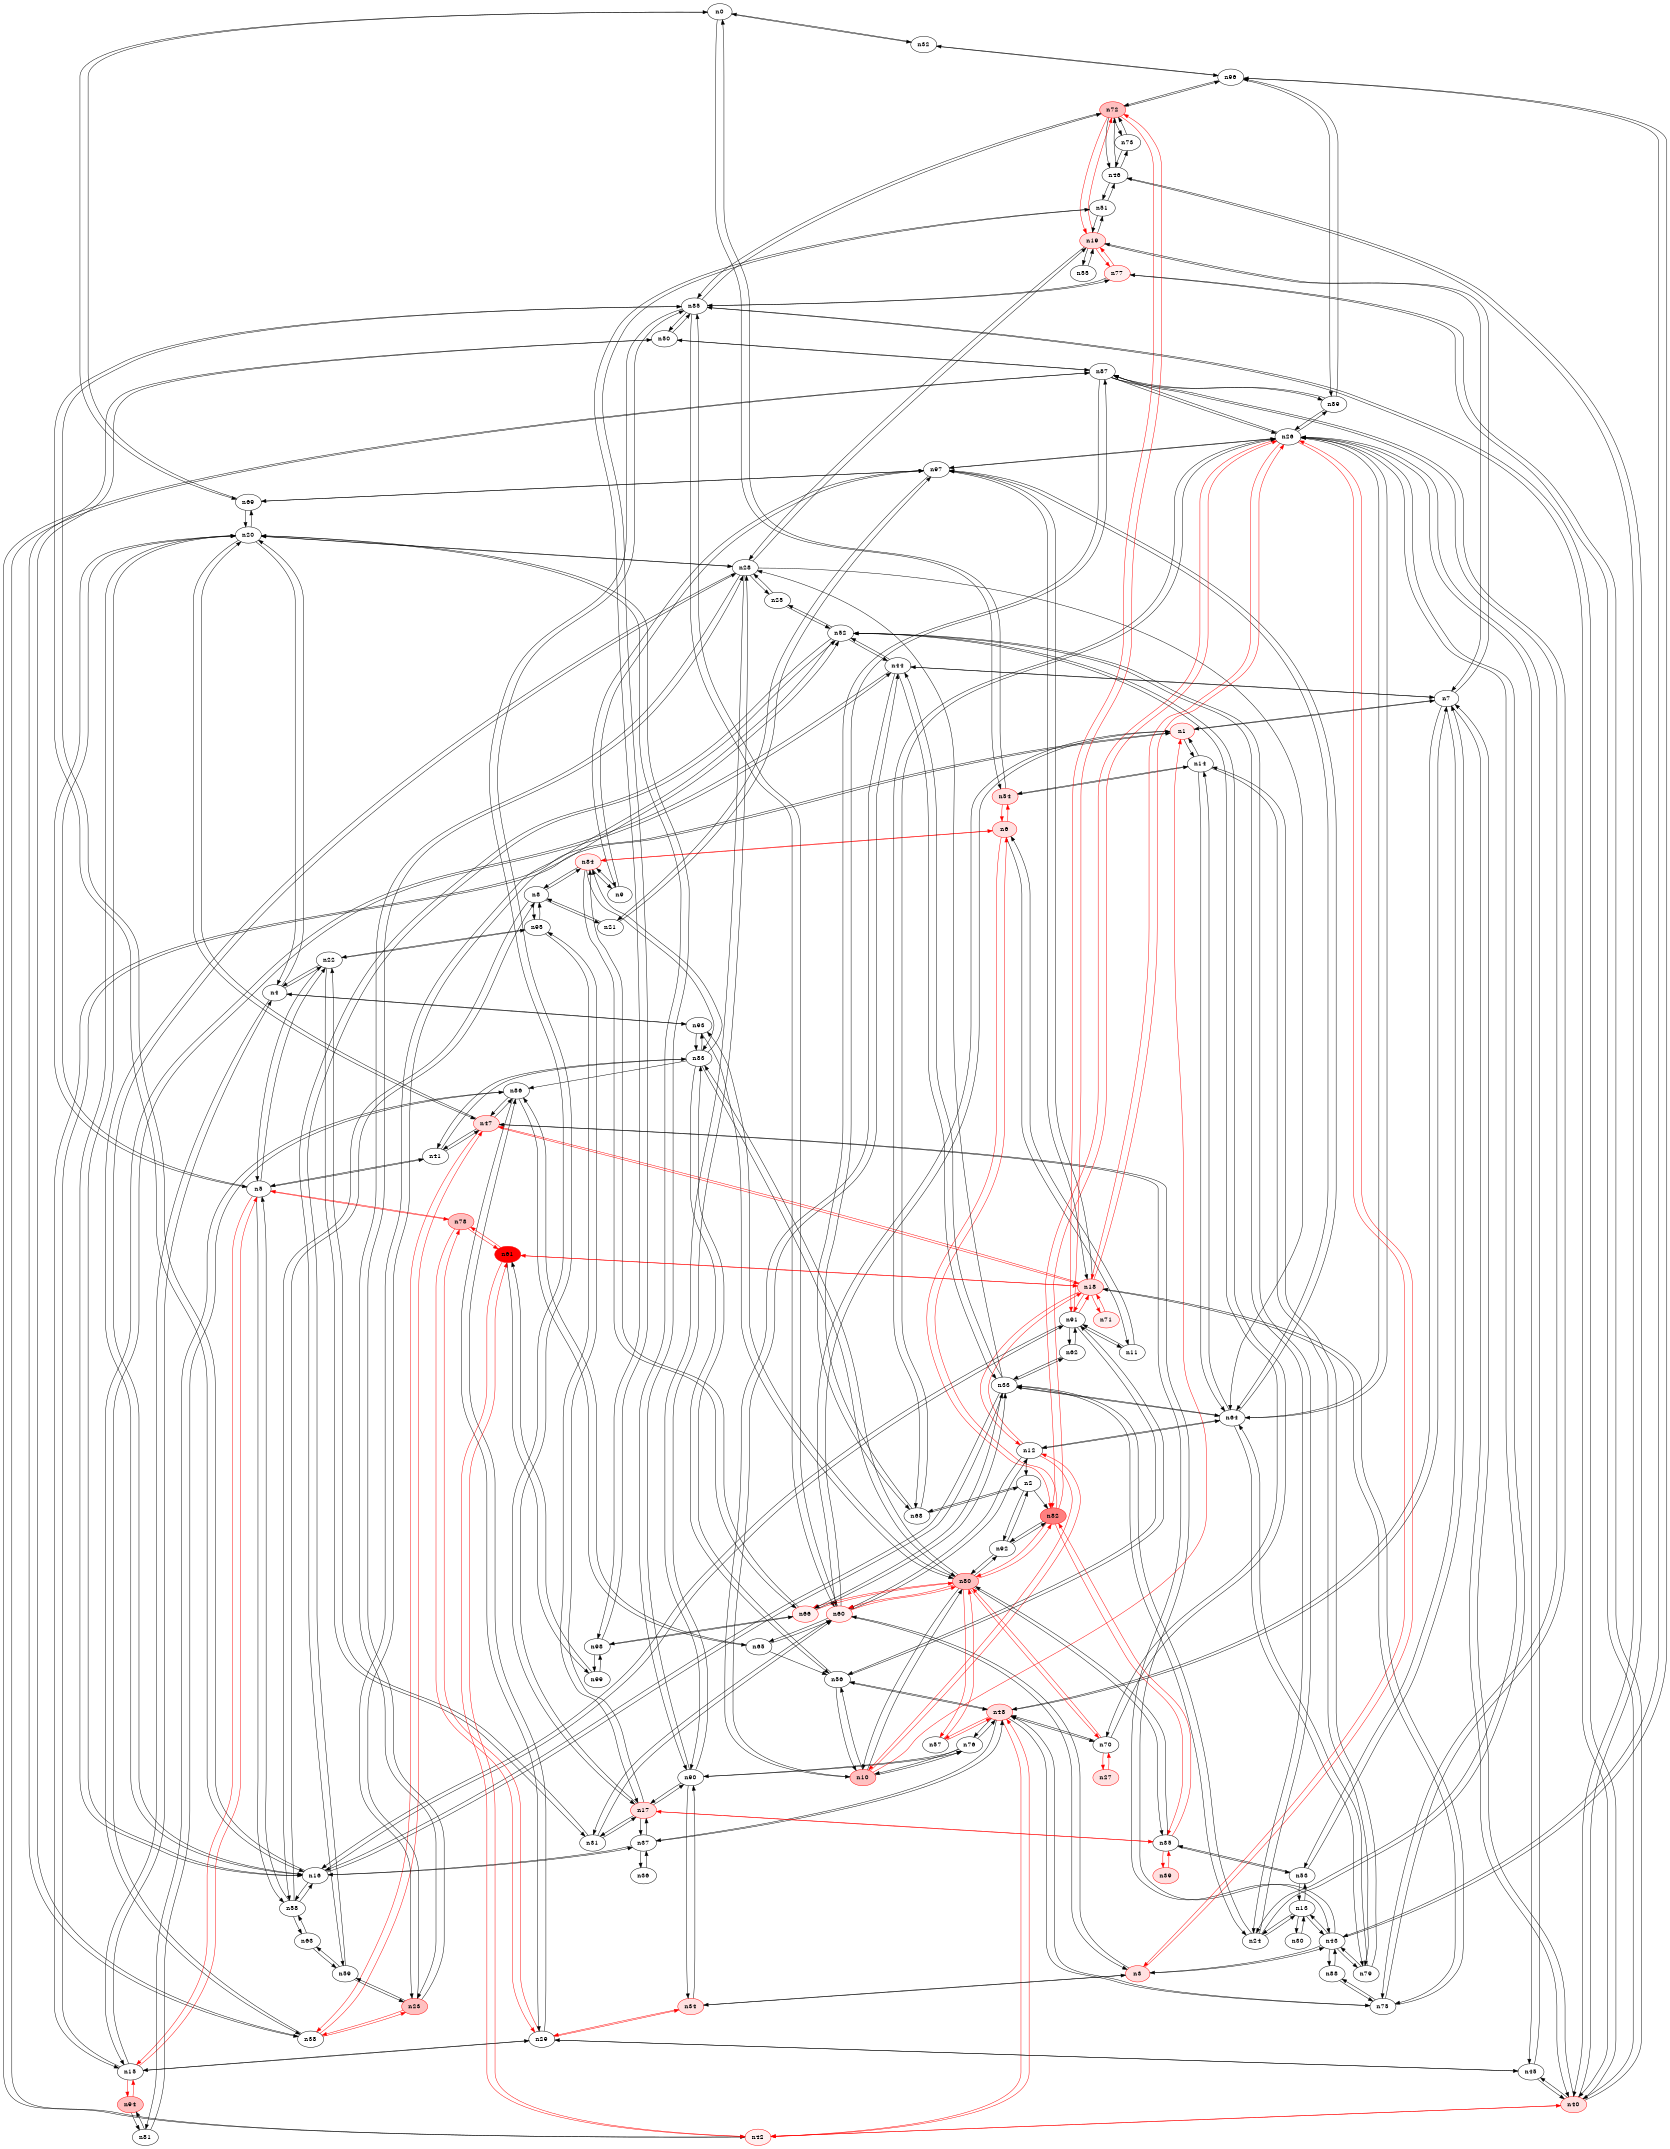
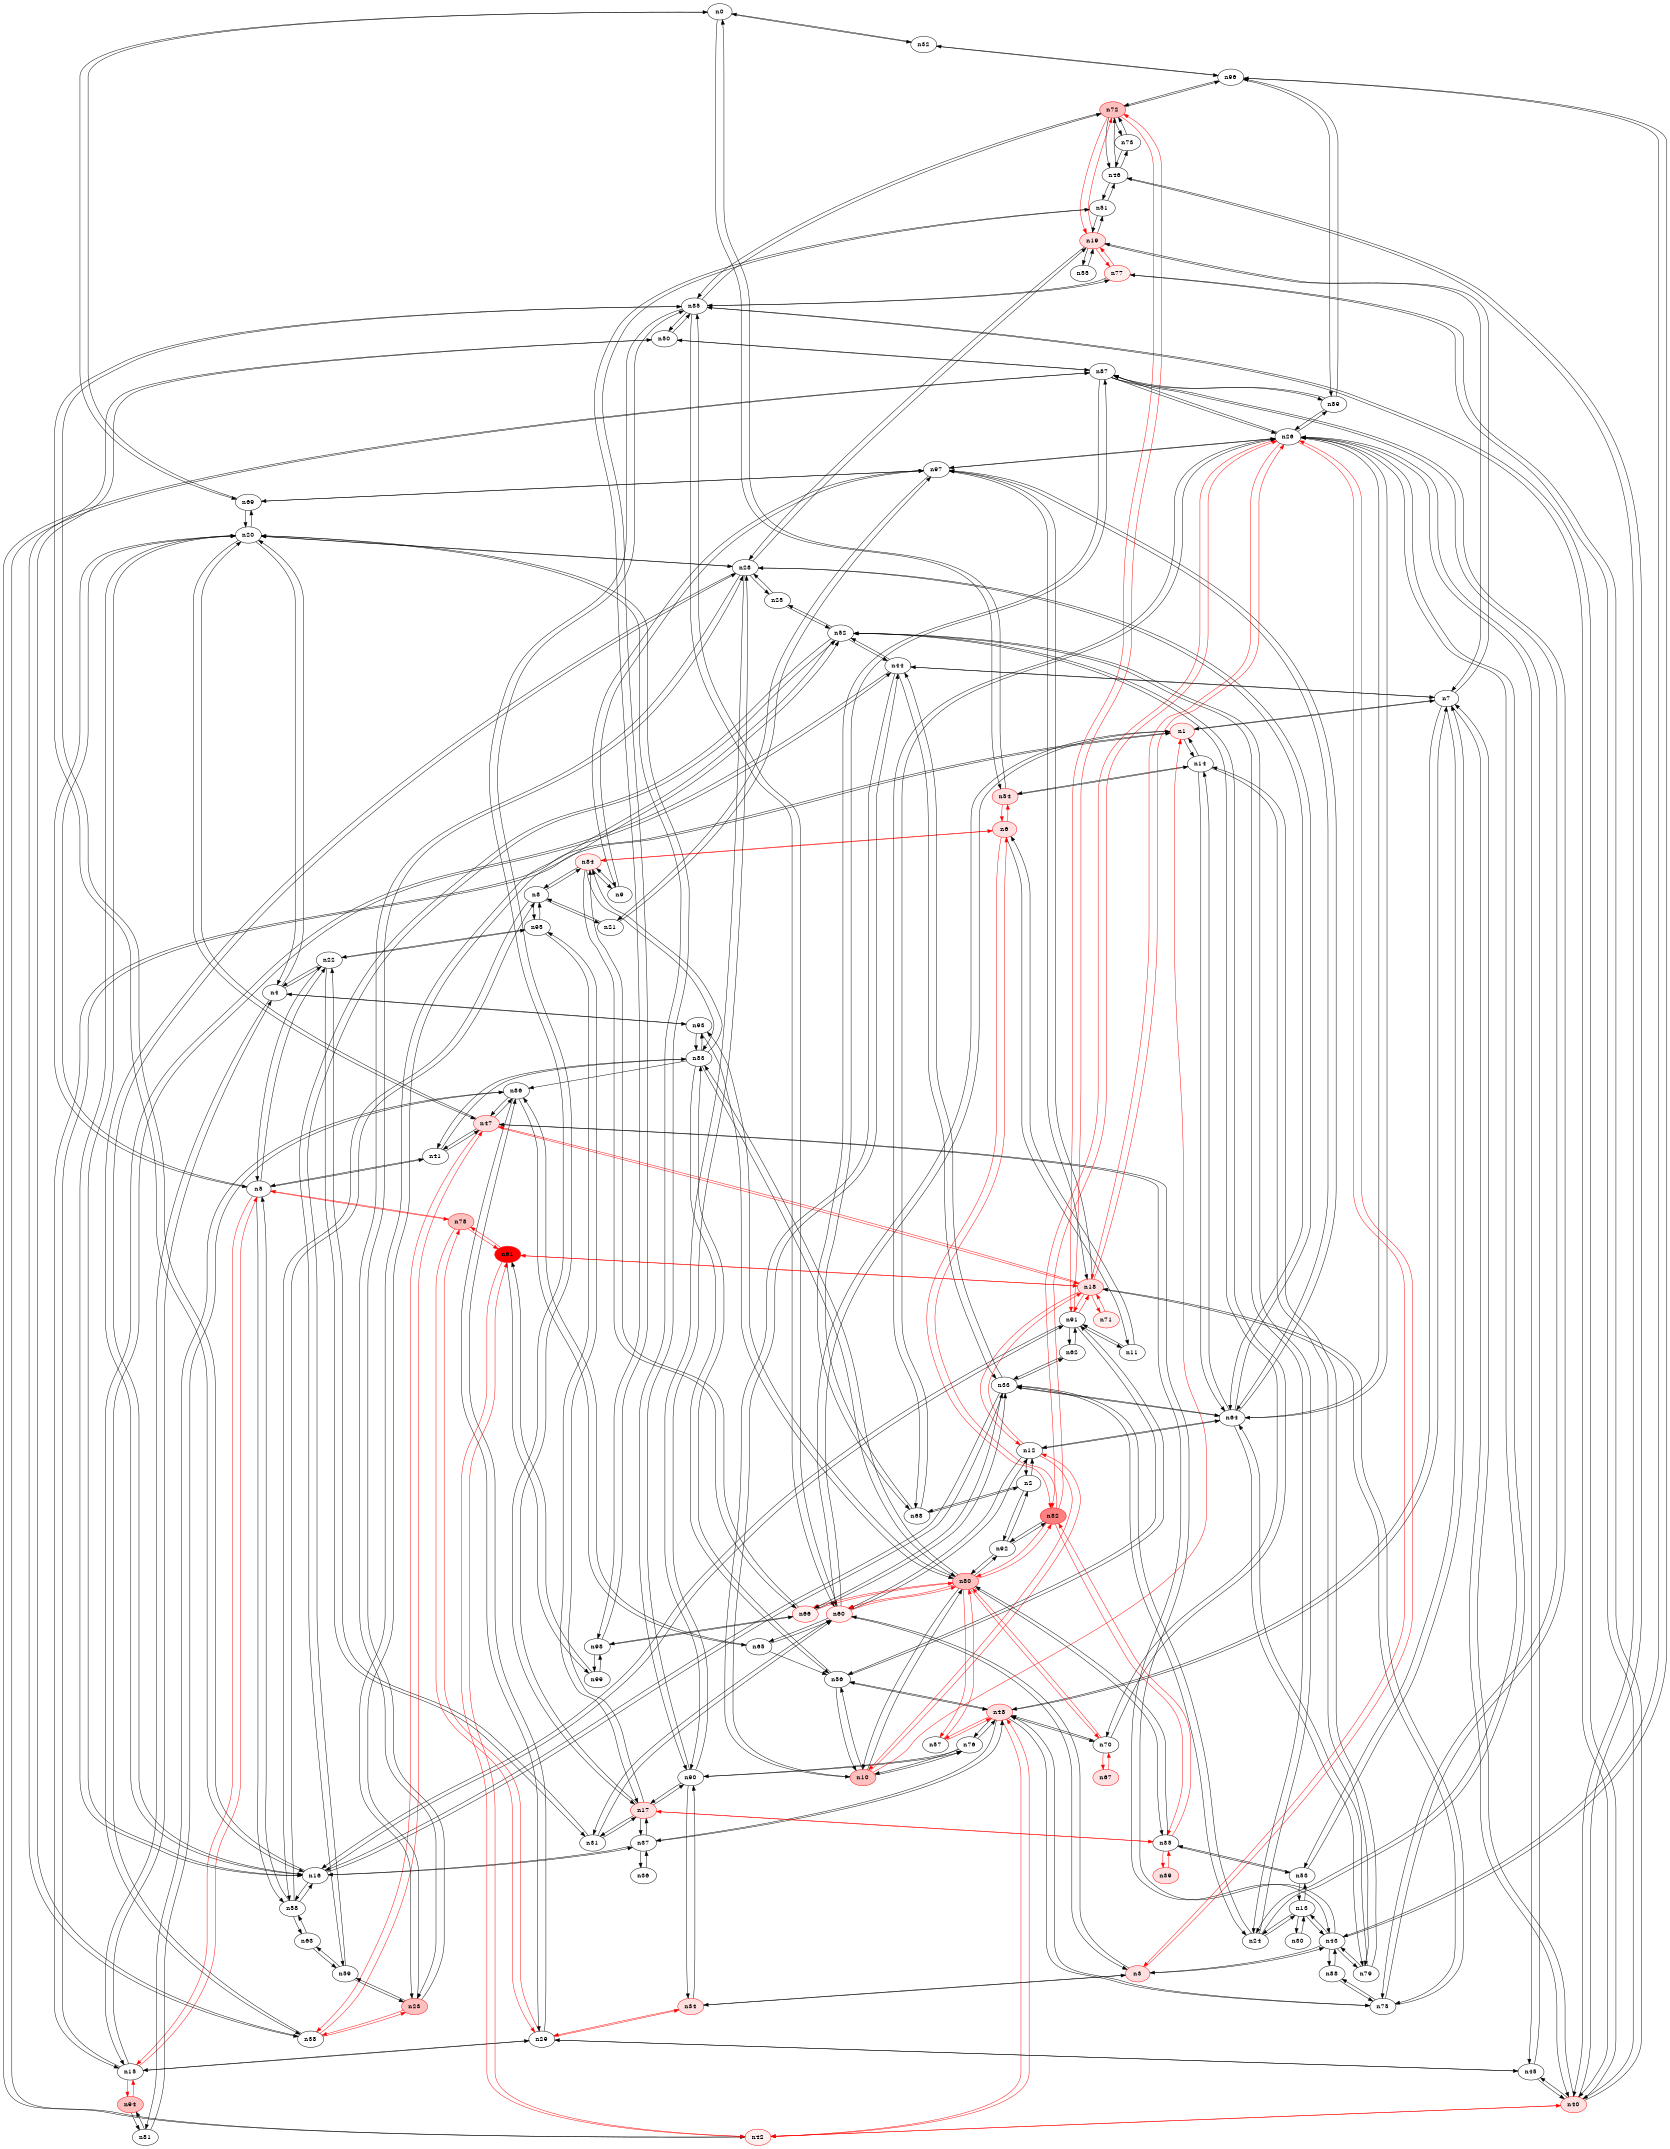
(954, 926) -> (1303, 797)
(1040, 1498) -> (1032, 1471)
(1106, 1778) -> (1106, 1778)
